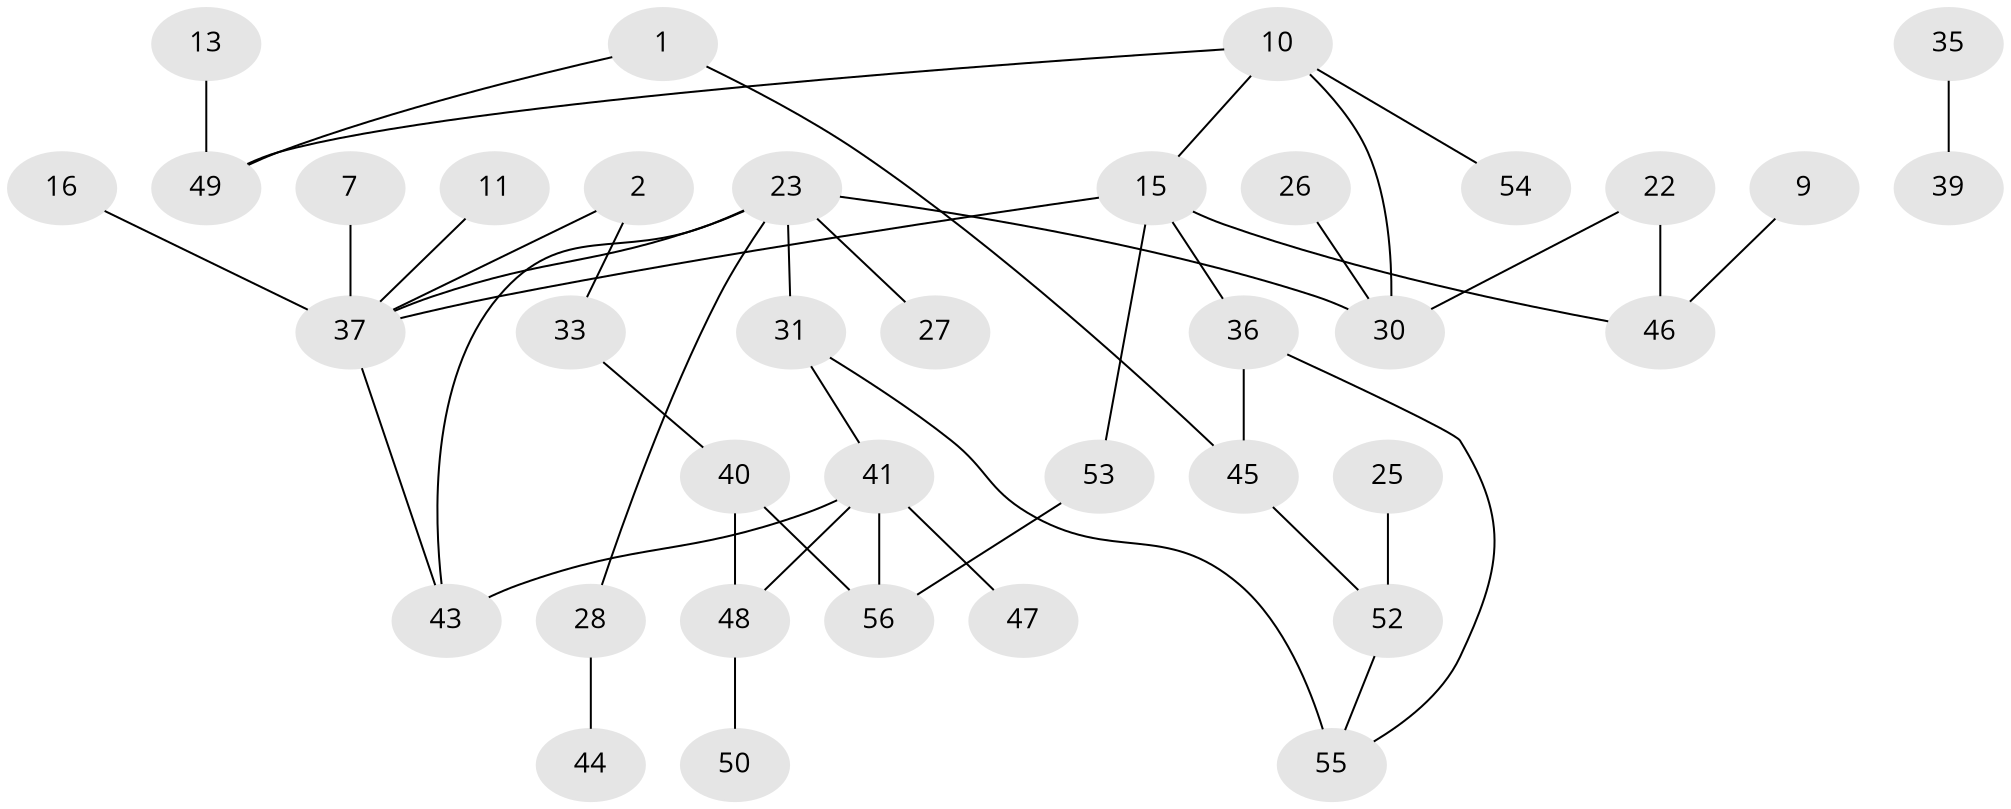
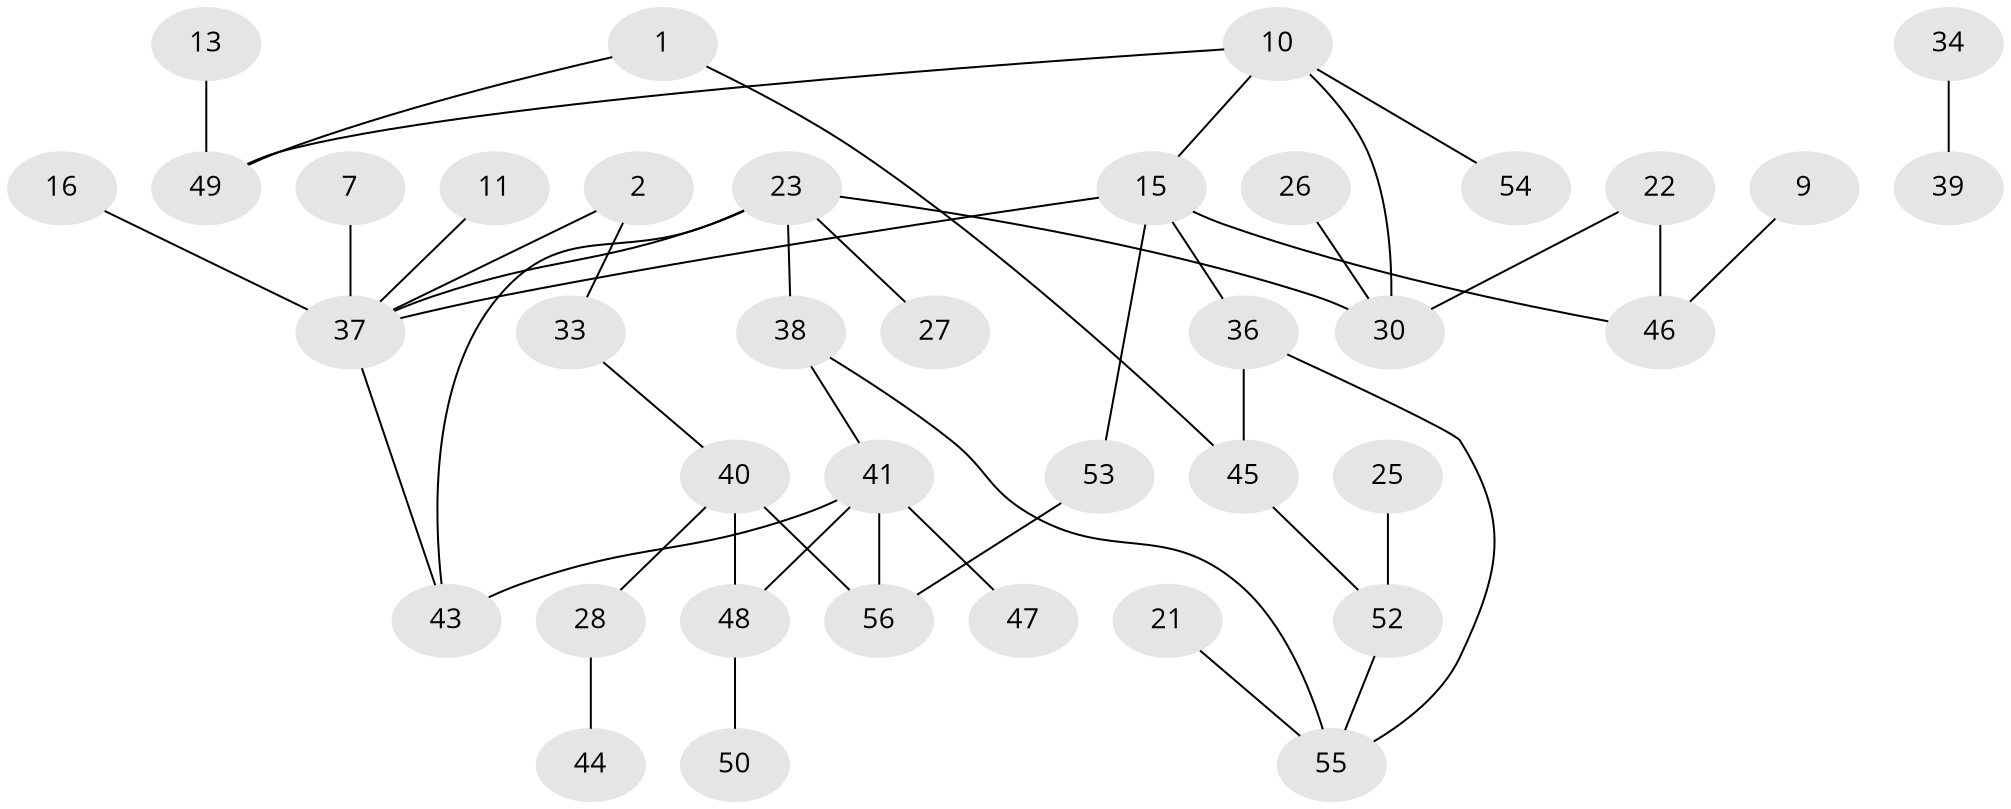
(1949, 44) -> (1949, 44)
(791, 332) -> (791, 332)
(672, 398) -> (680, 532)
none -> (1168, 621)
